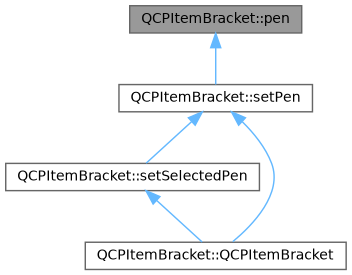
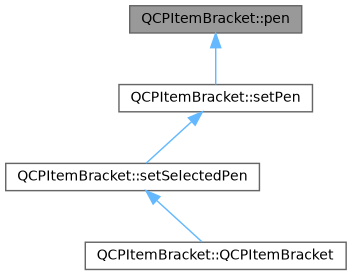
(273, 184) -> none
